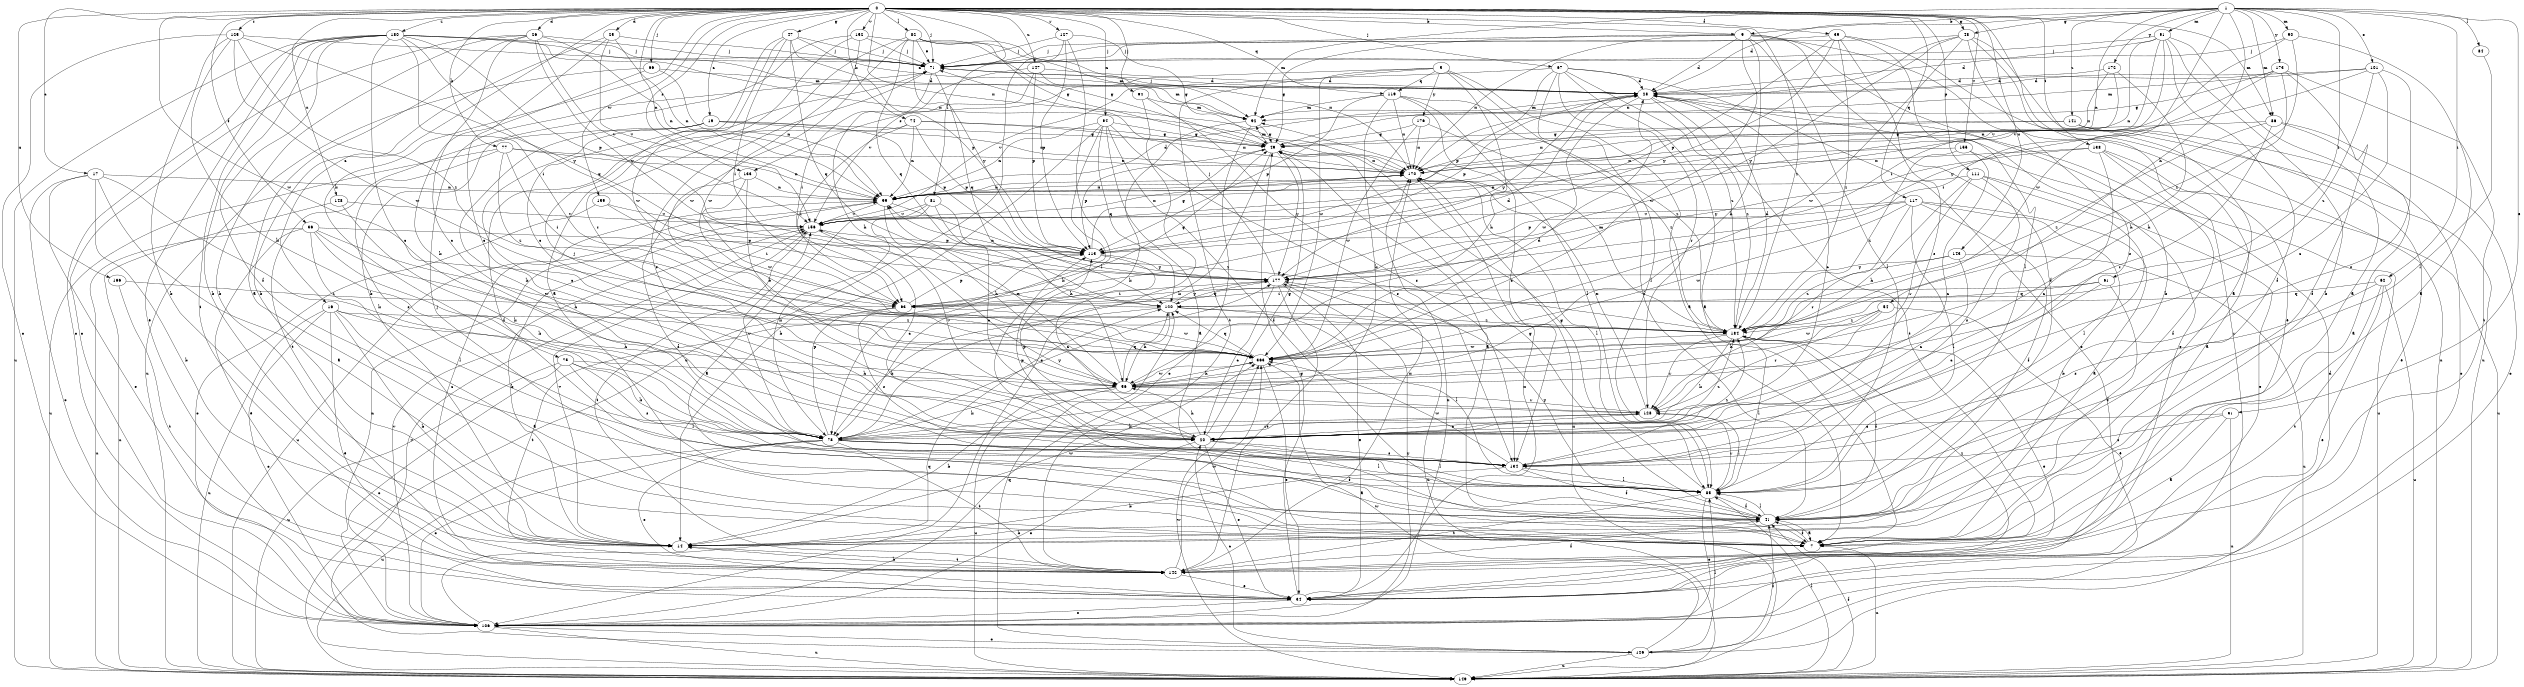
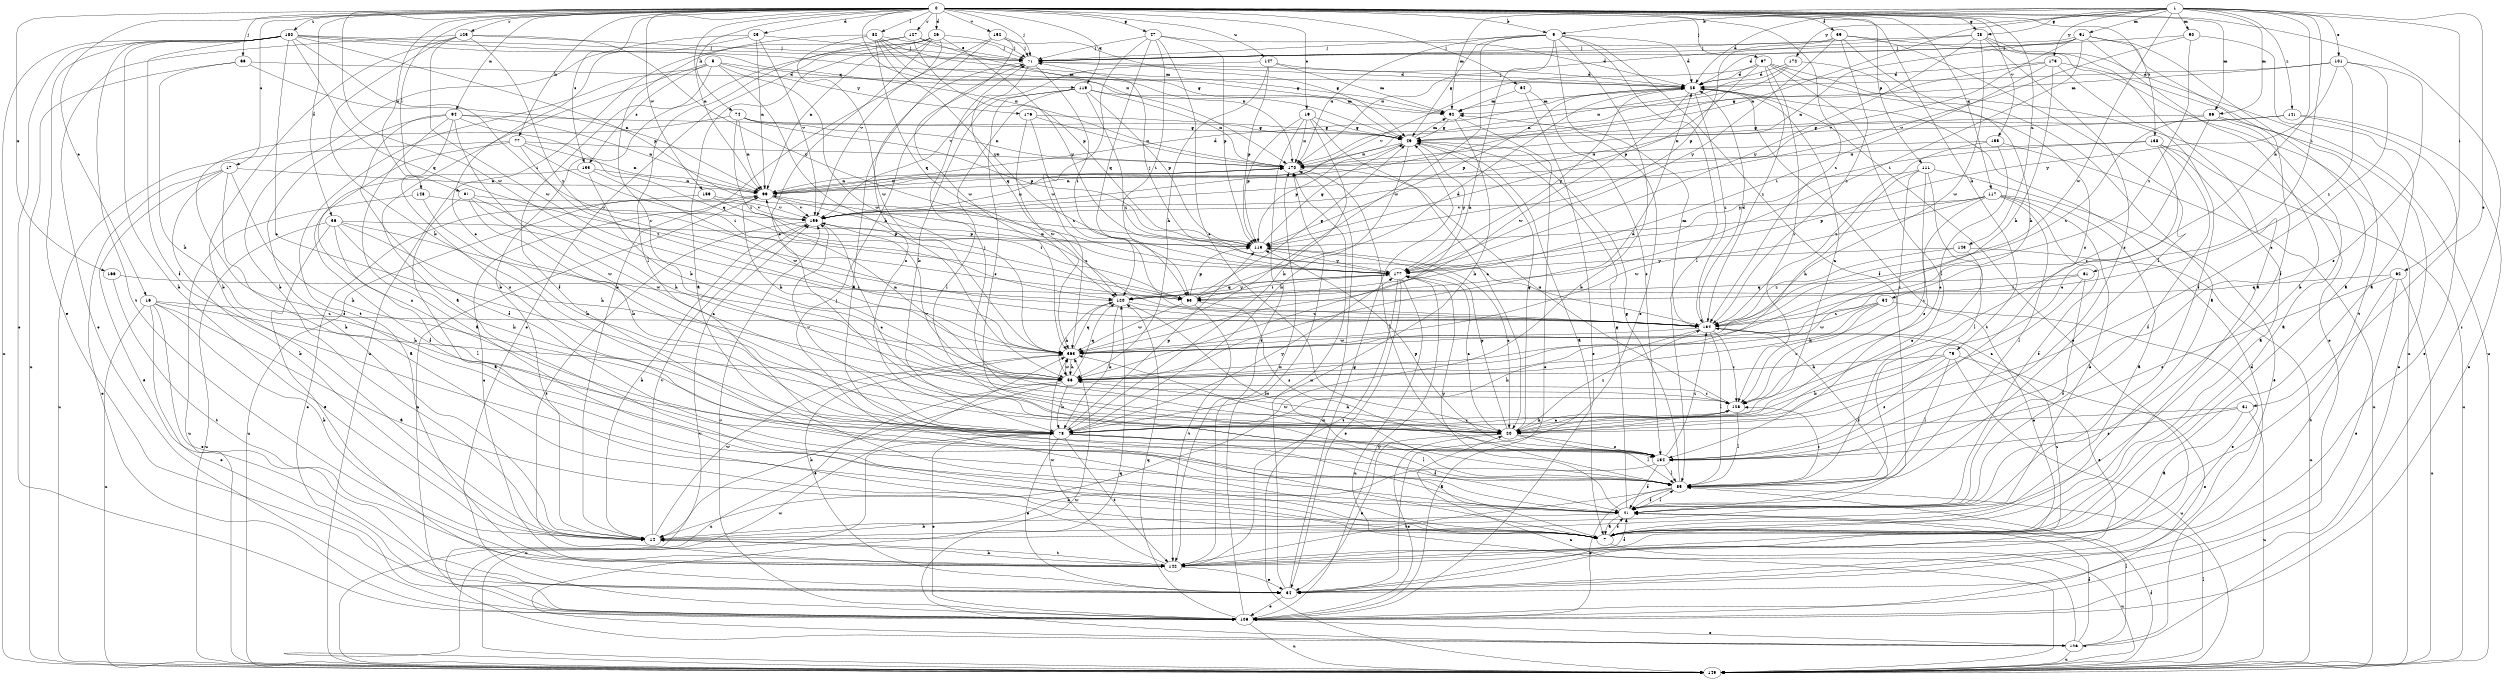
(2481, 51) -> none
(1063, 280) -> (610, 274)
